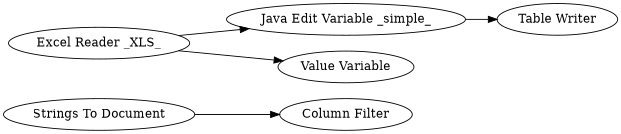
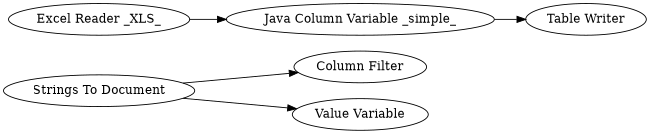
(346, 19) -> (360, 19)
(226, 55) -> (235, 103)
